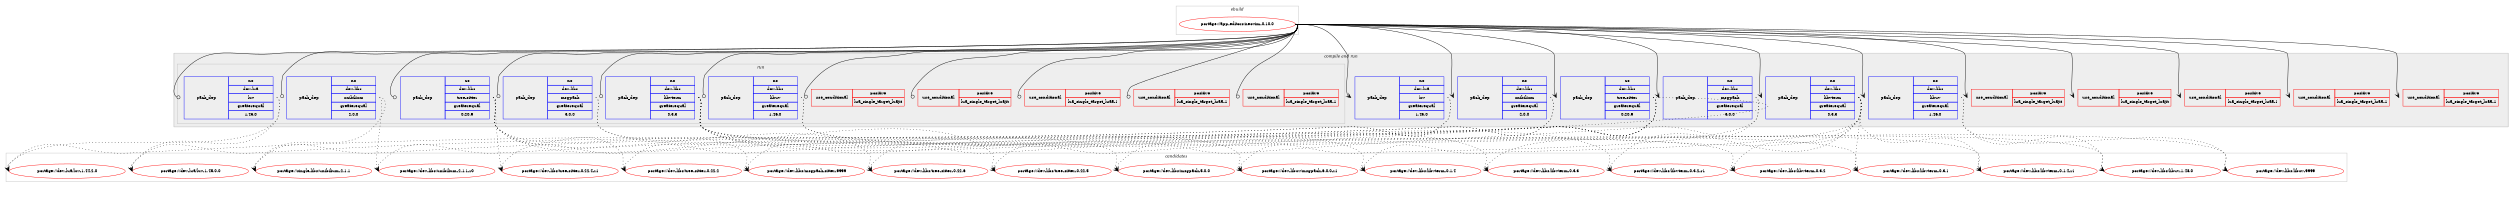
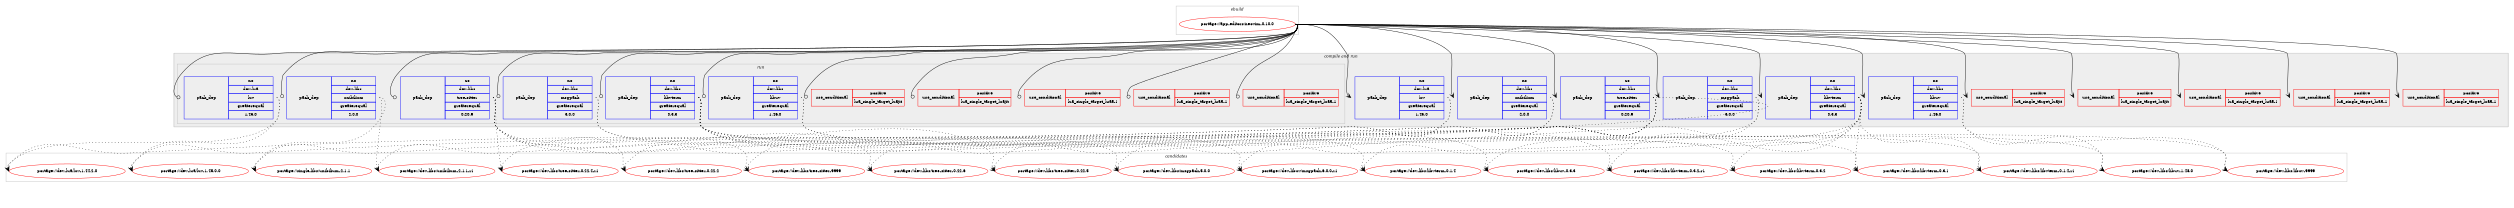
(437, 171) -> (437, 171)
(807, 171) -> (807, 171)
(1546, 171) -> (1546, 171)
